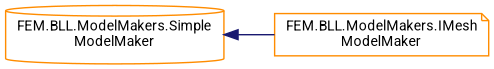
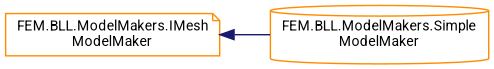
(256, 35) -> (252, 35)
